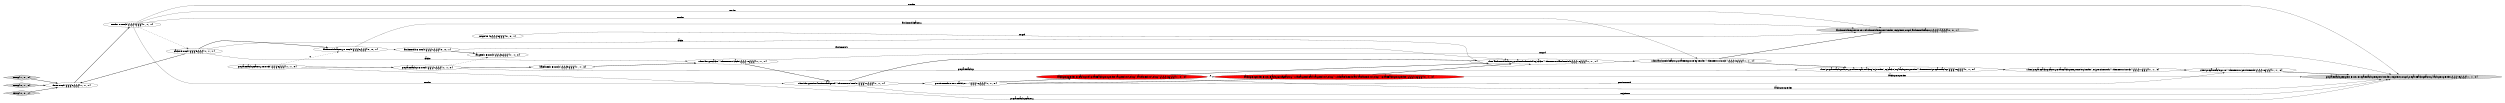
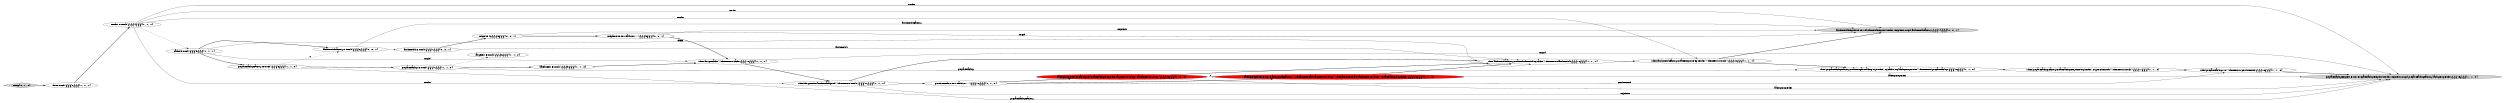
none -> (636, 36)
(462, 52) -> (459, 44)
(427, 59) -> (427, 59)
(134, 68) -> (220, 61)
(22, 78) -> none
(22, 93) -> none
